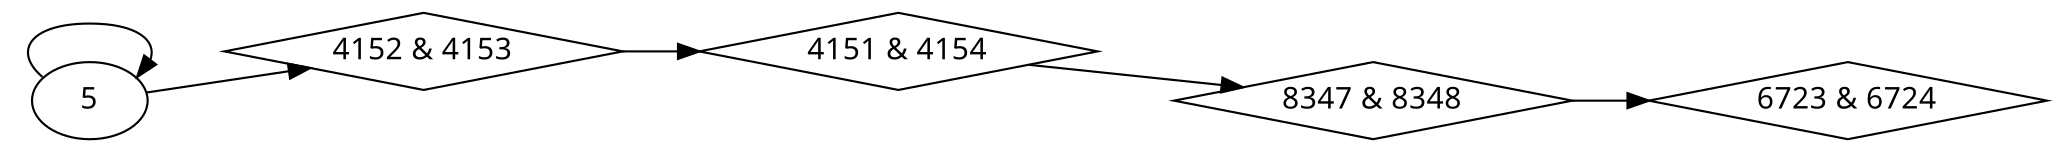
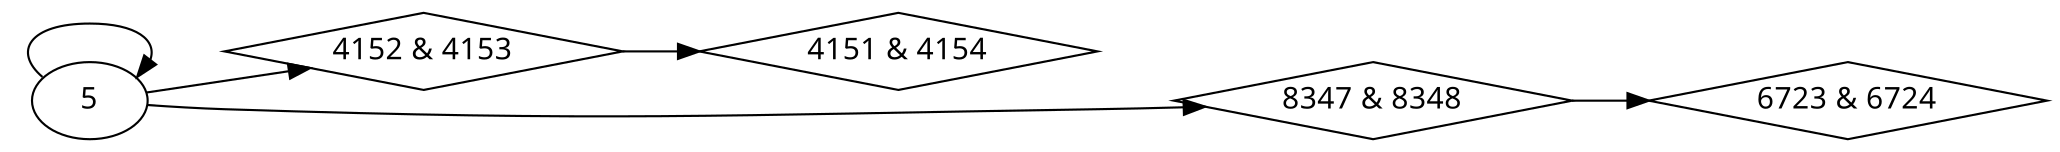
(1125, 75) -> (665, 116)
